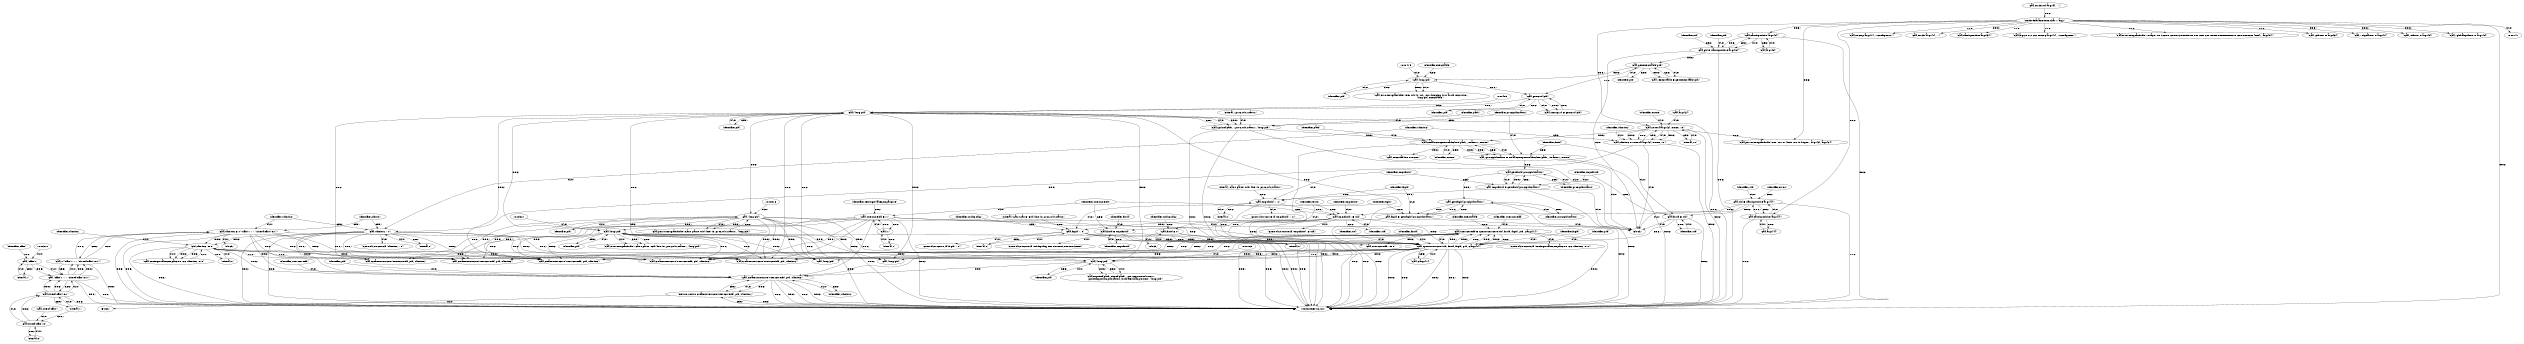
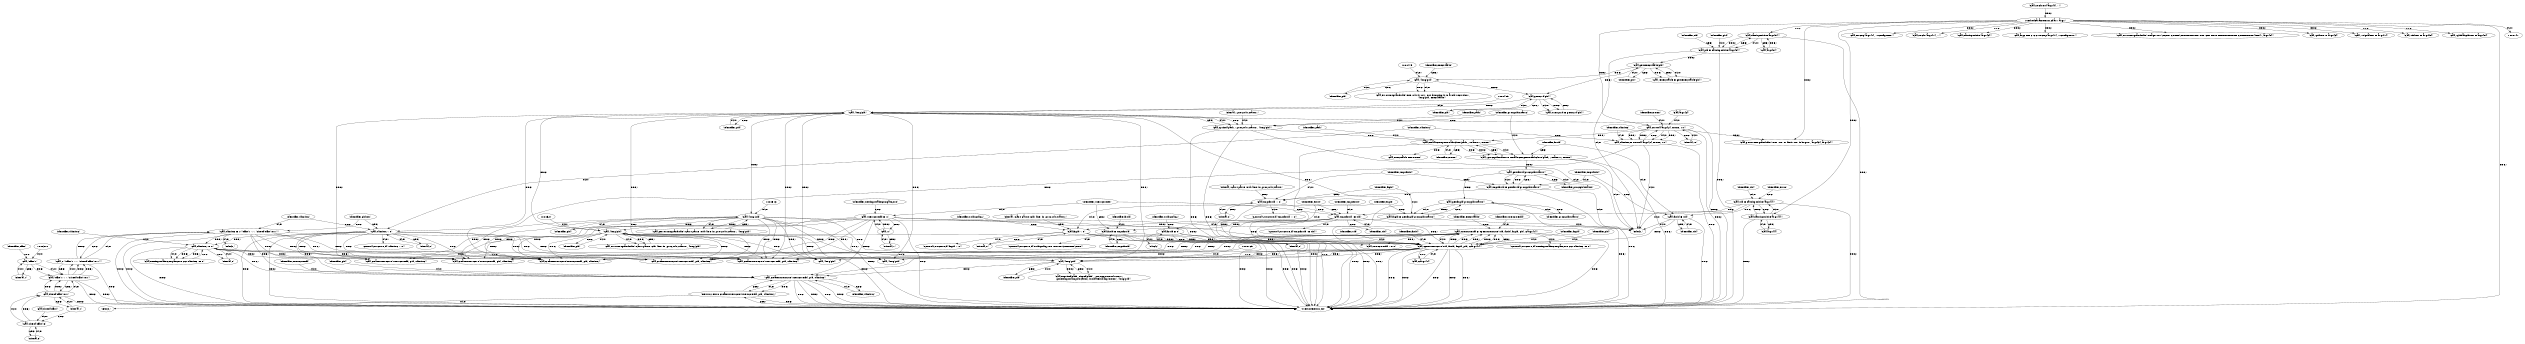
(1773, 43) -> (1774, 43)
(202, 246) -> (202, 246)
